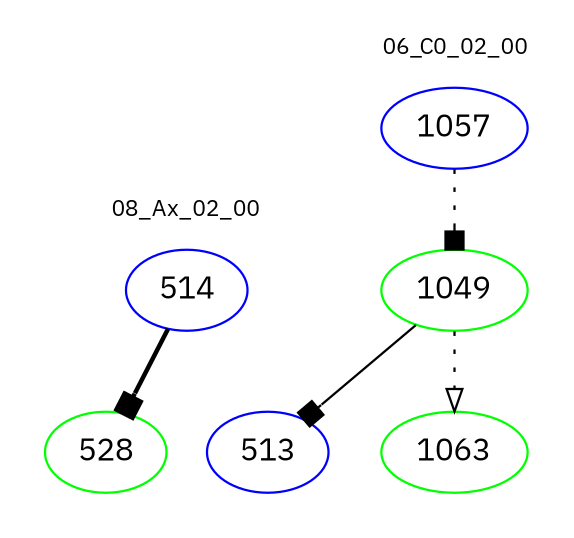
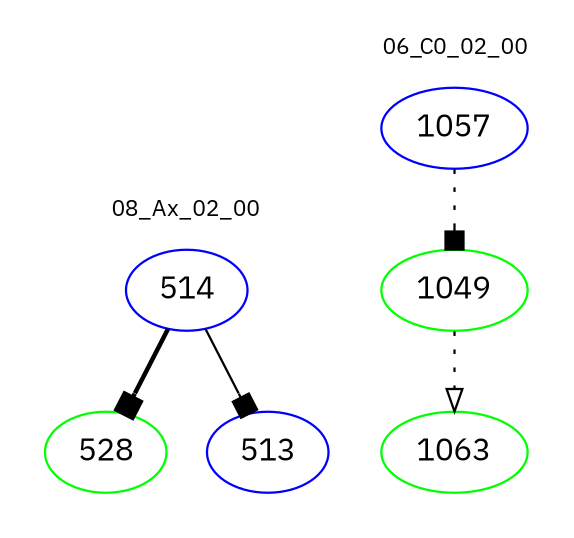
(378, 357) -> (222, 361)
